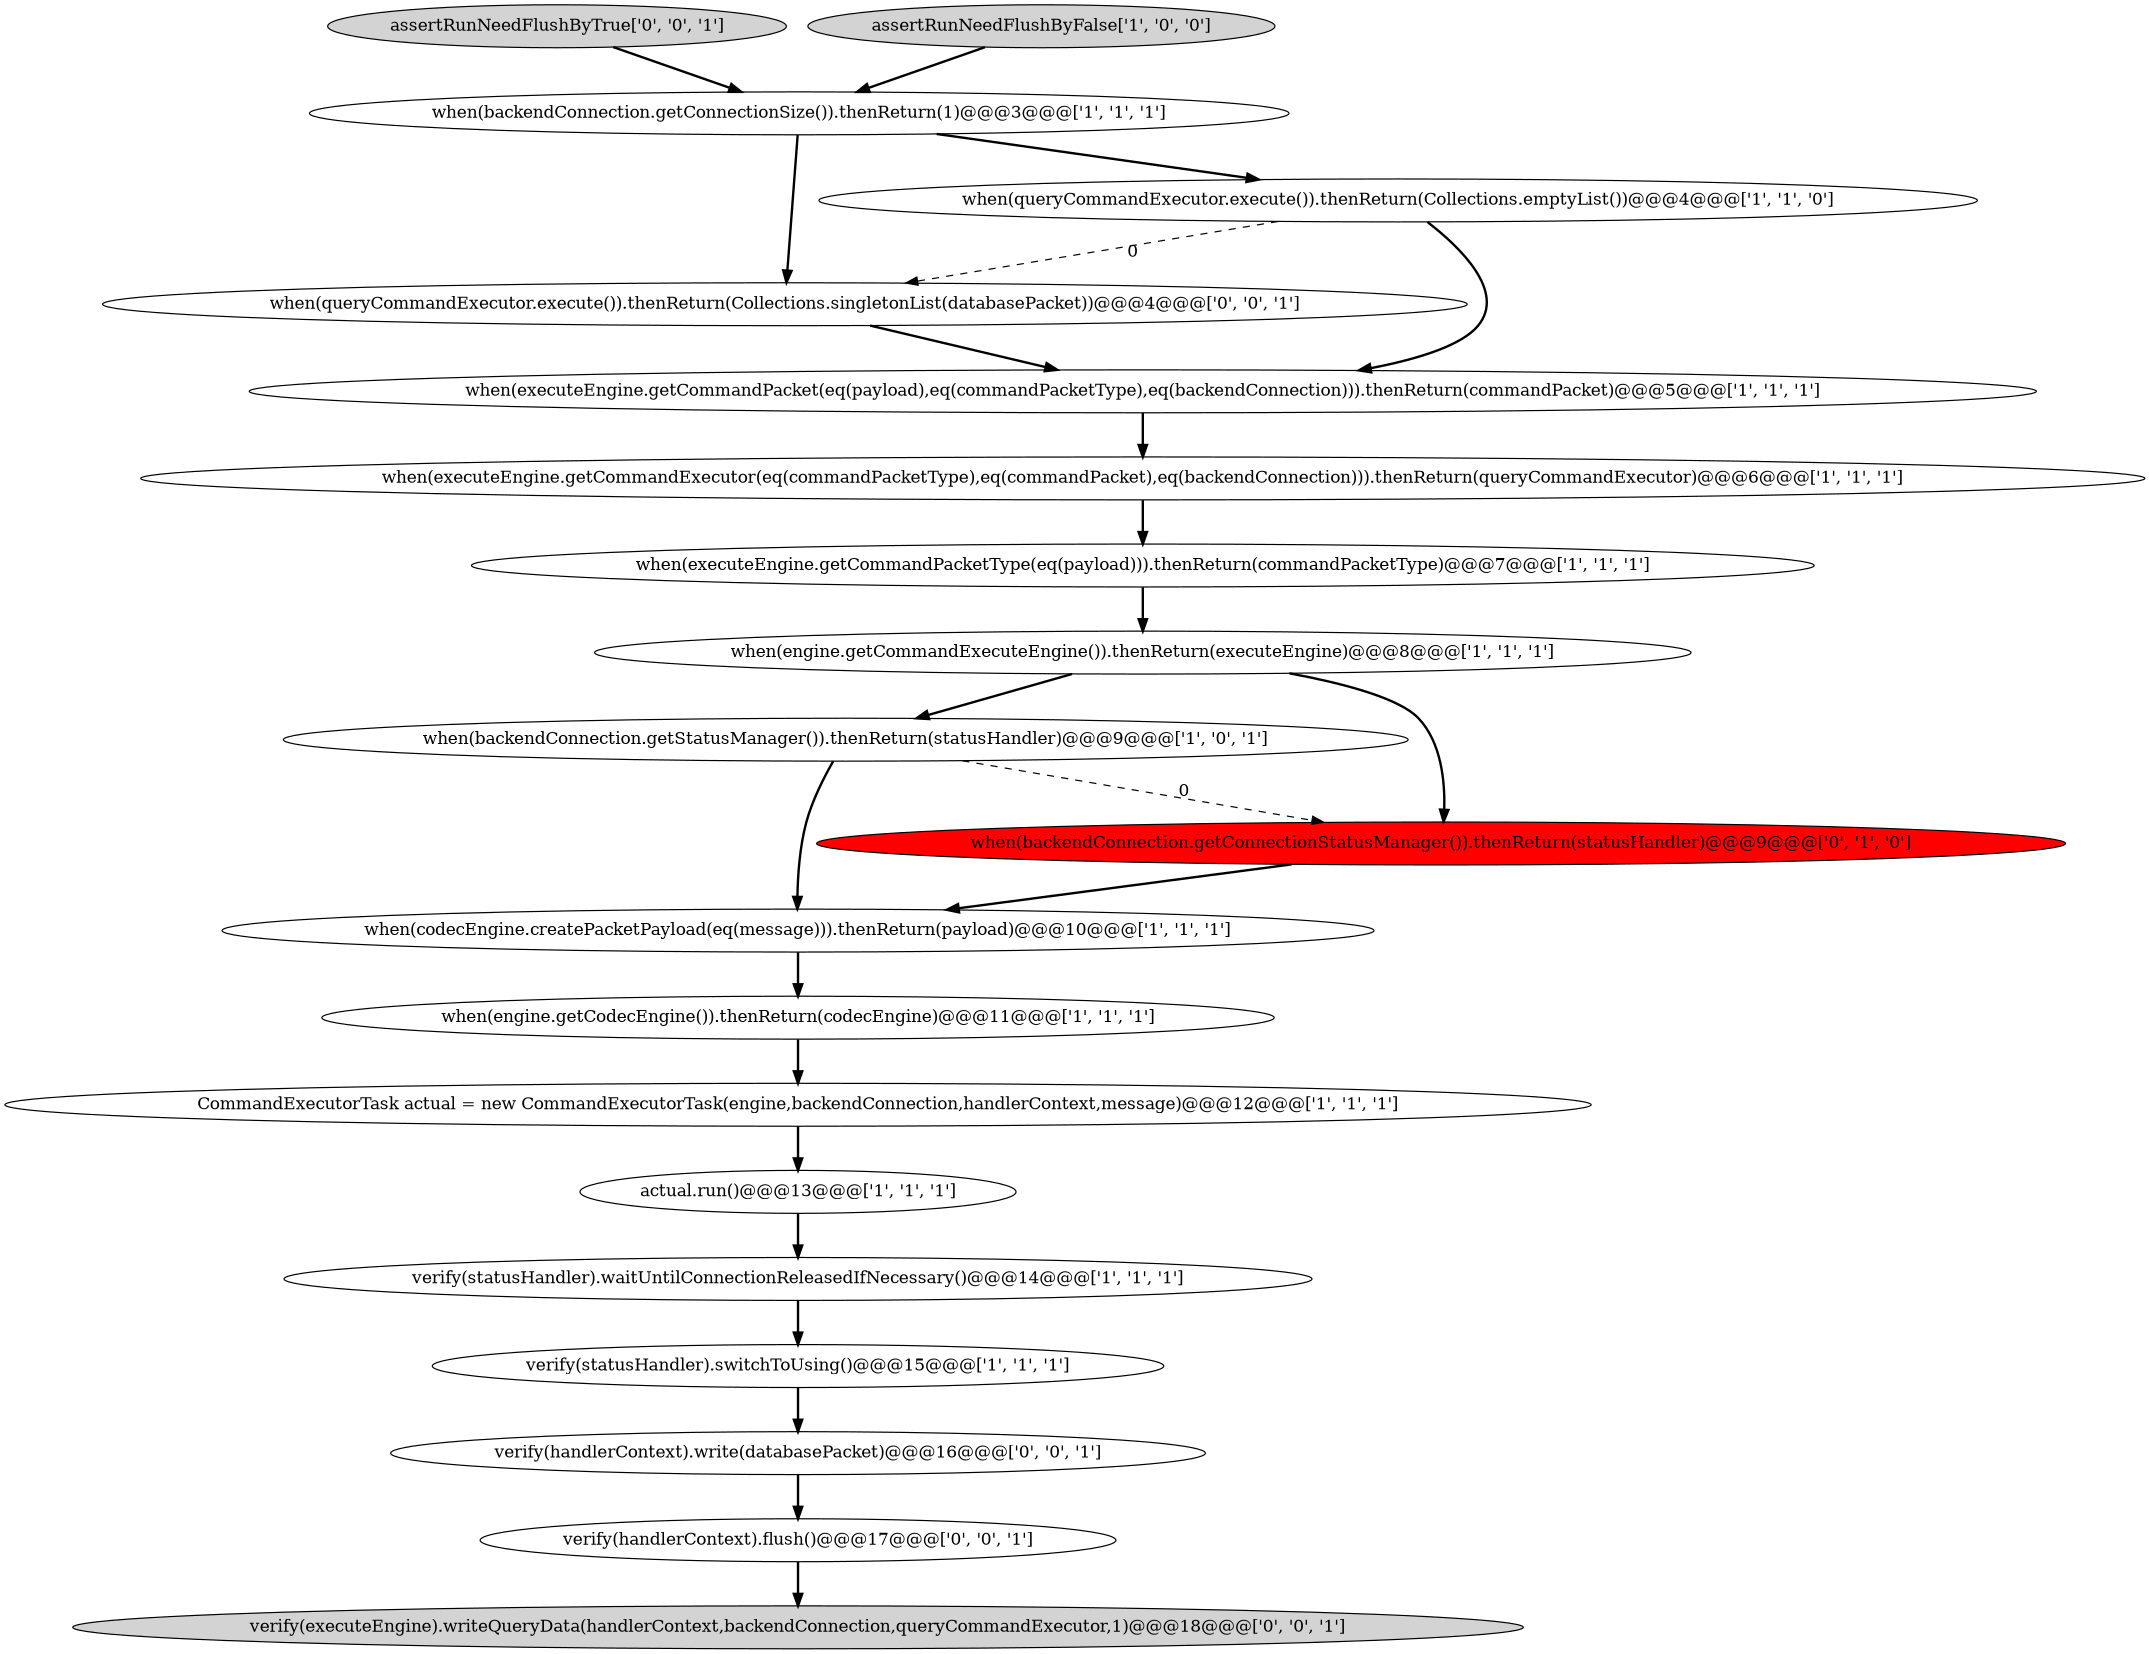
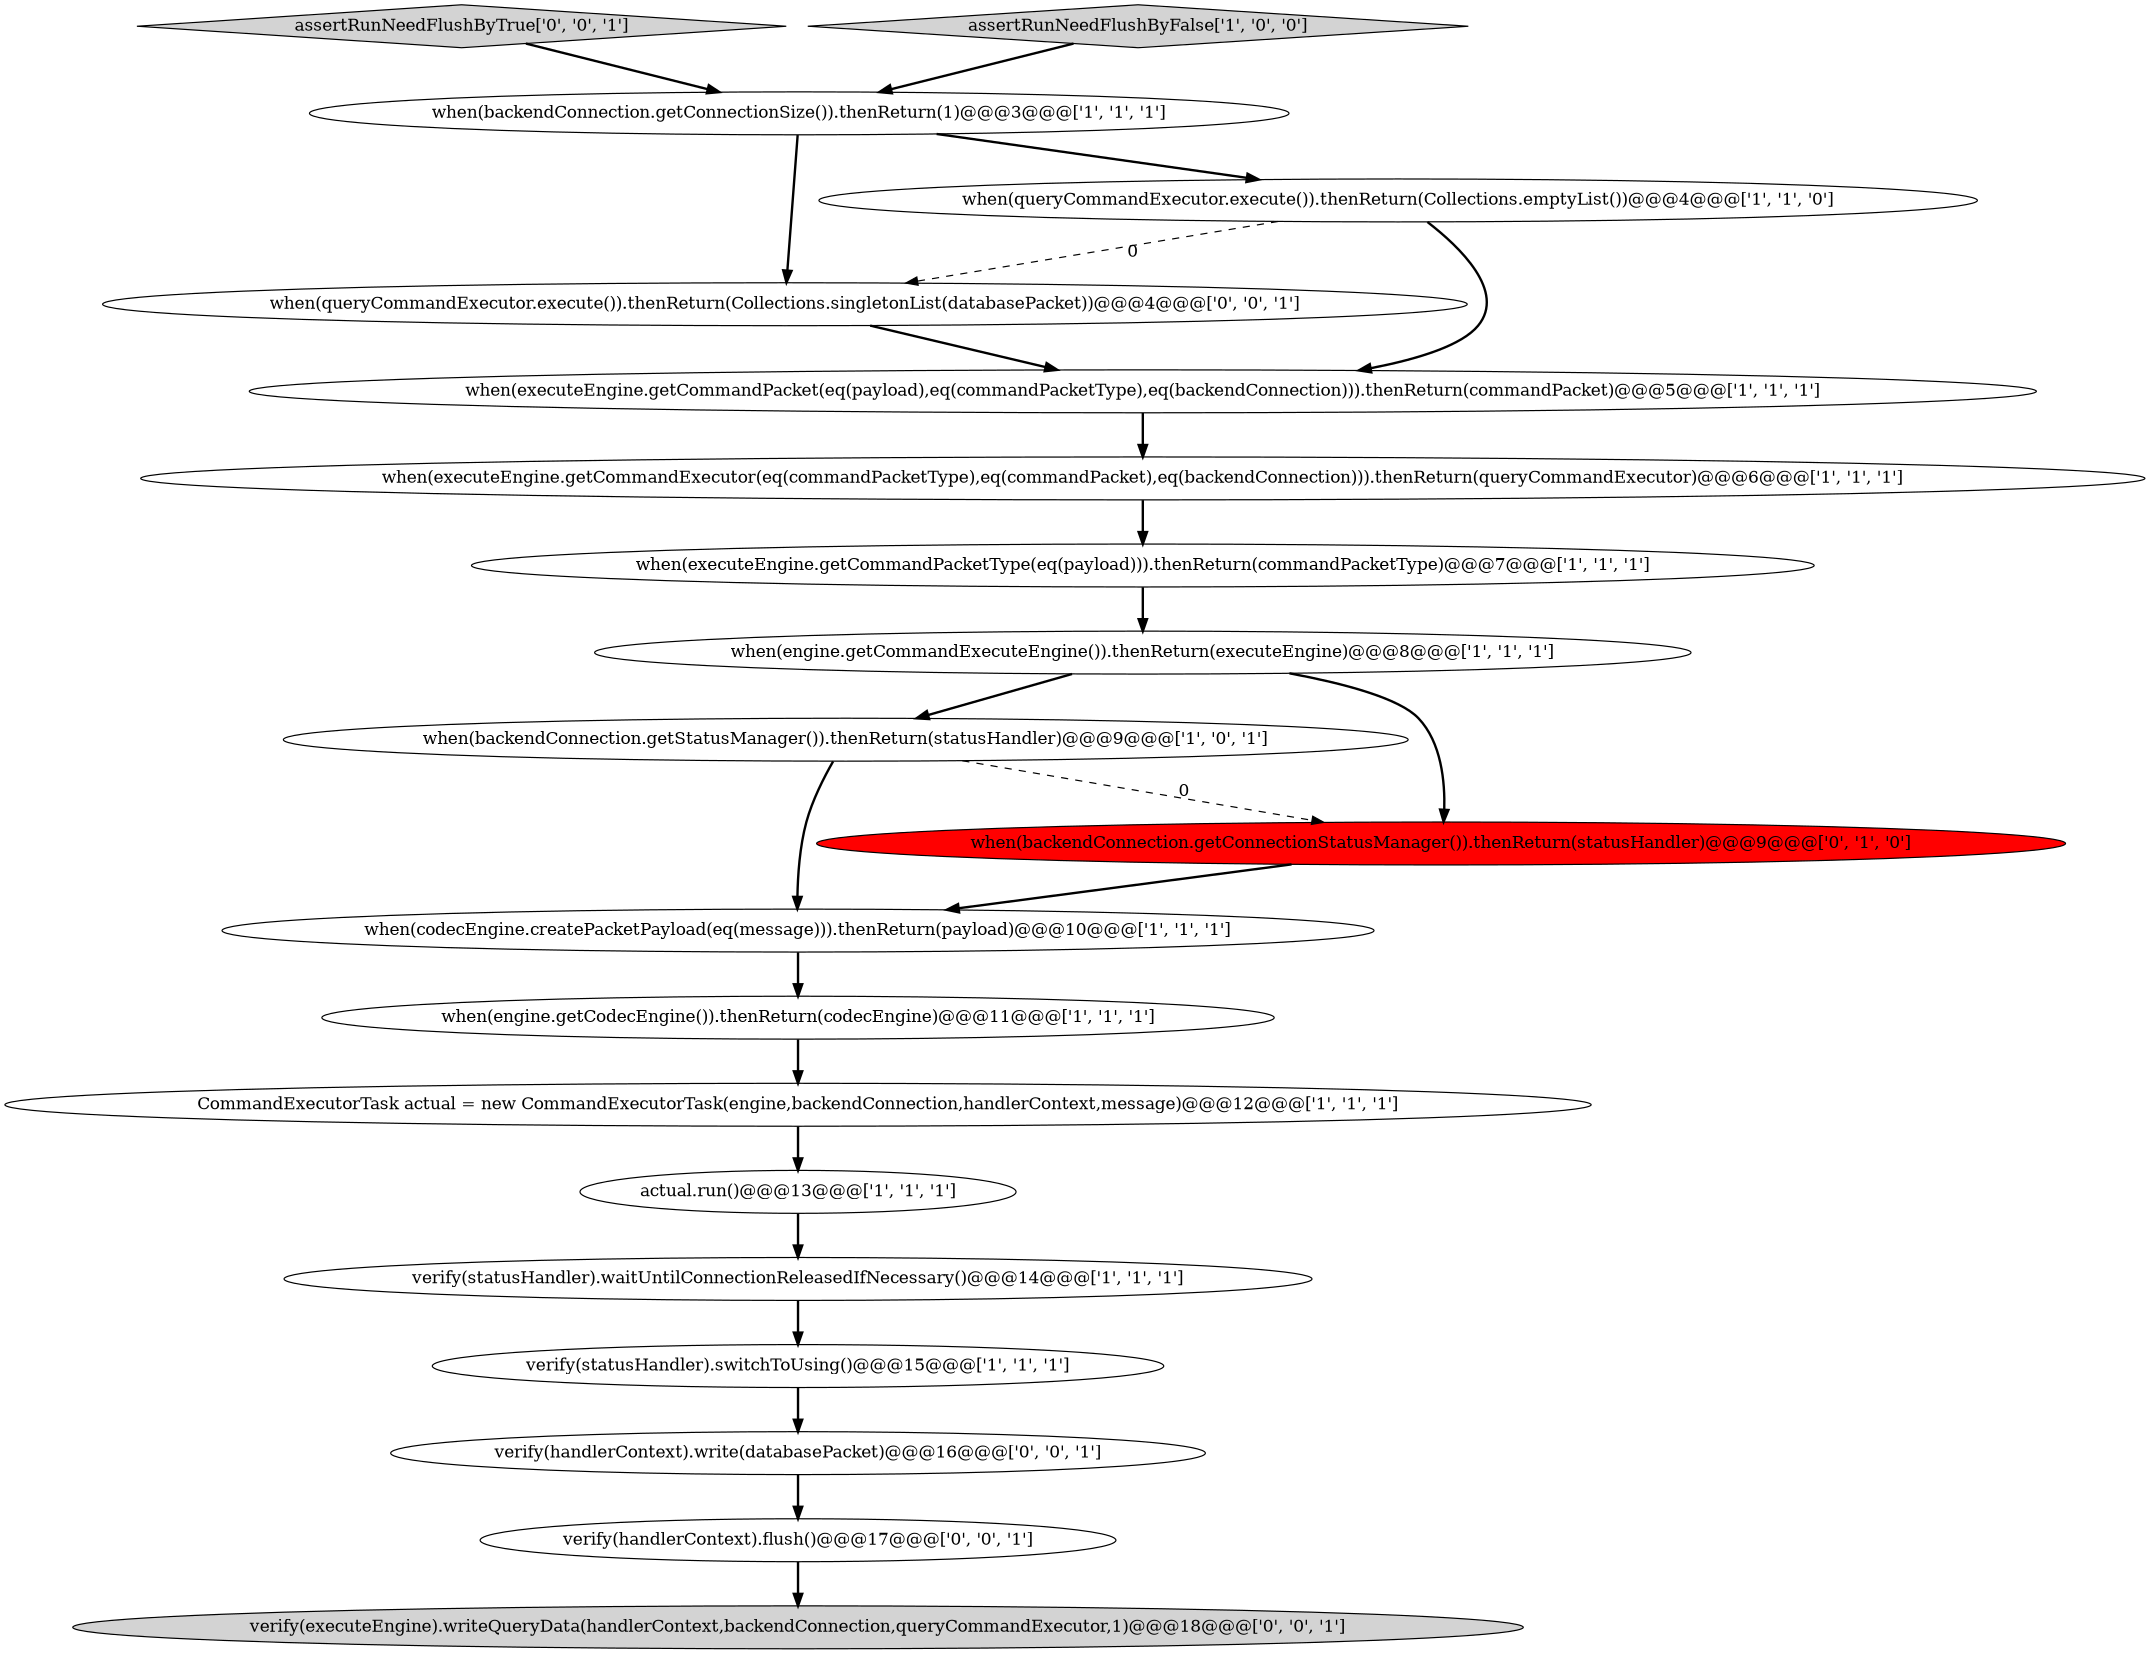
(557, 26) -> (462, 26)
(1041, 26) -> (1138, 26)
